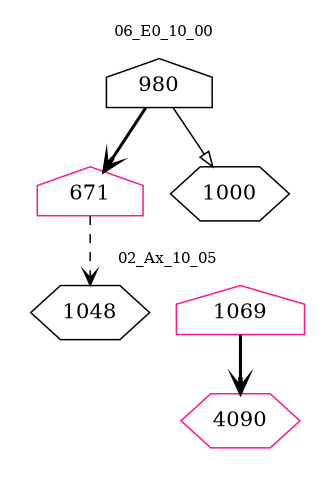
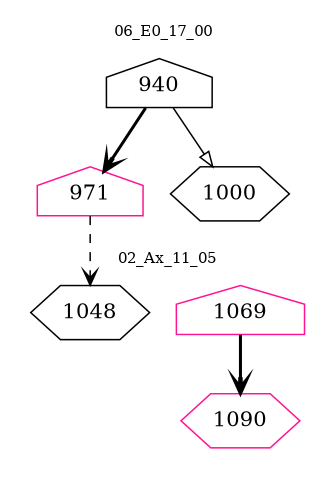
(164, 32) -> (164, 32)
(159, 86) -> (159, 86)
(90, 194) -> (90, 194)
(168, 259) -> (168, 259)
(240, 421) -> (240, 421)
